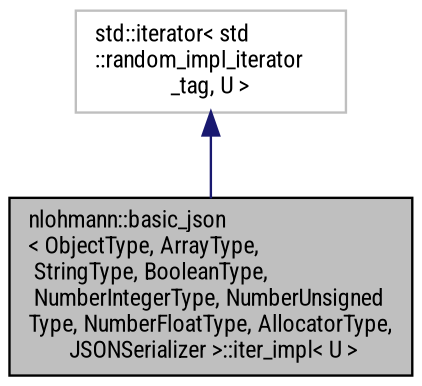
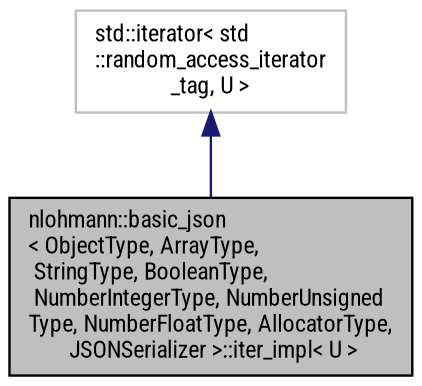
(211, 62) -> (211, 62)
